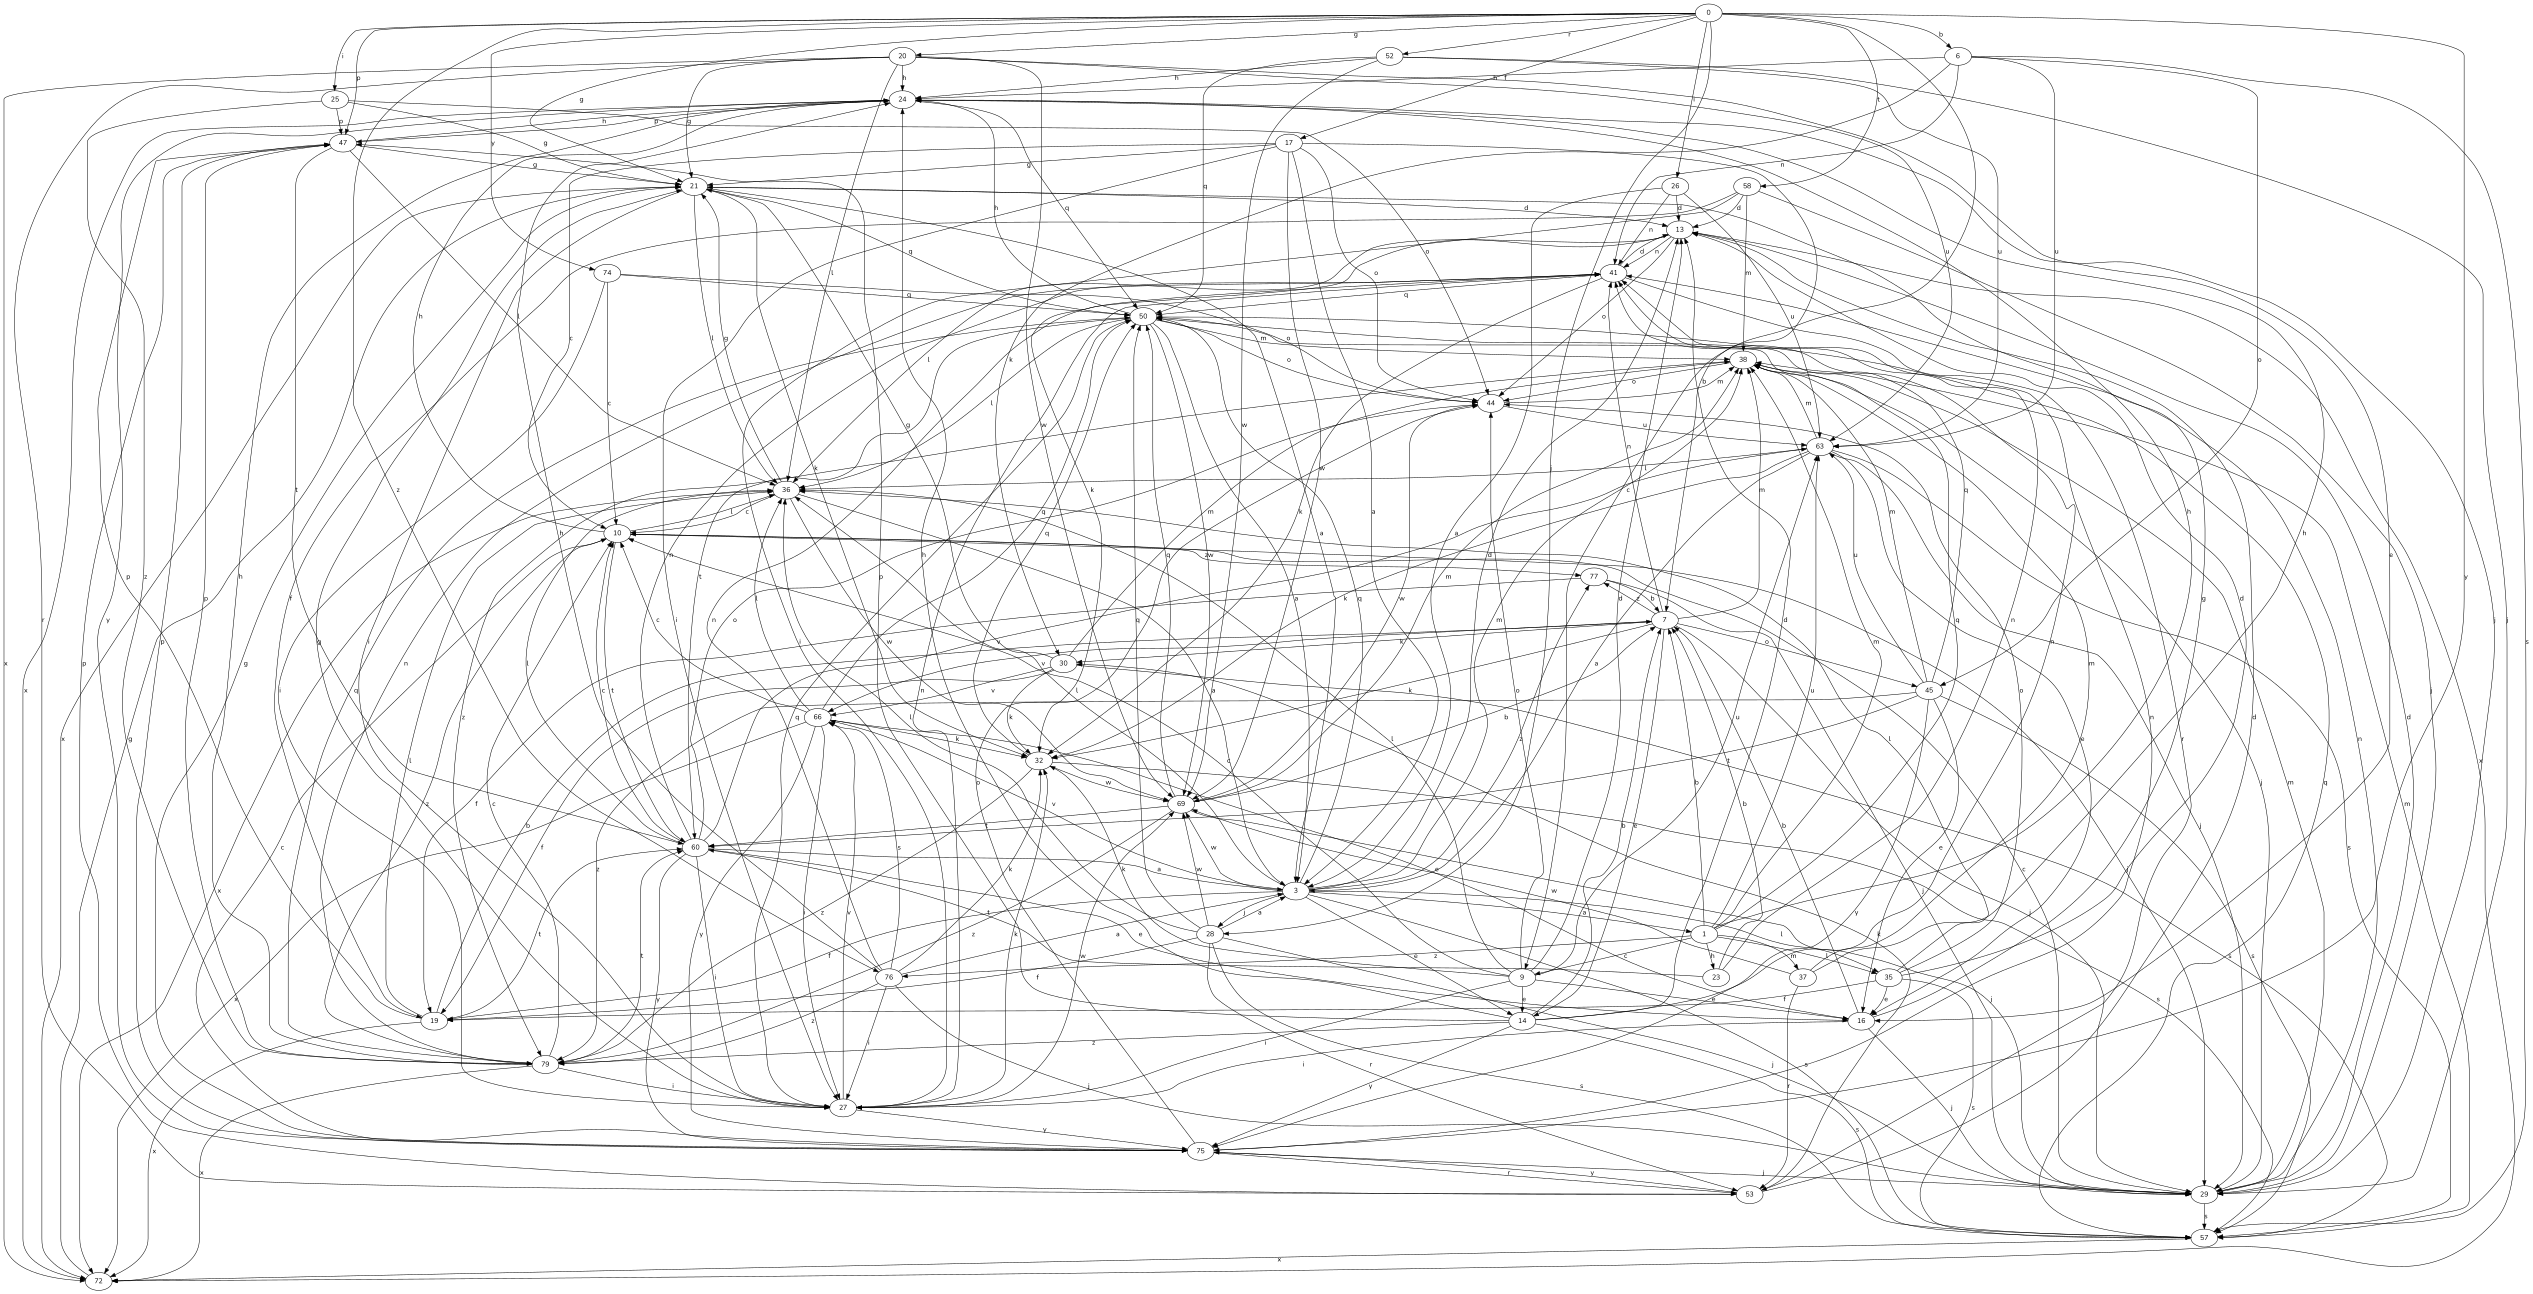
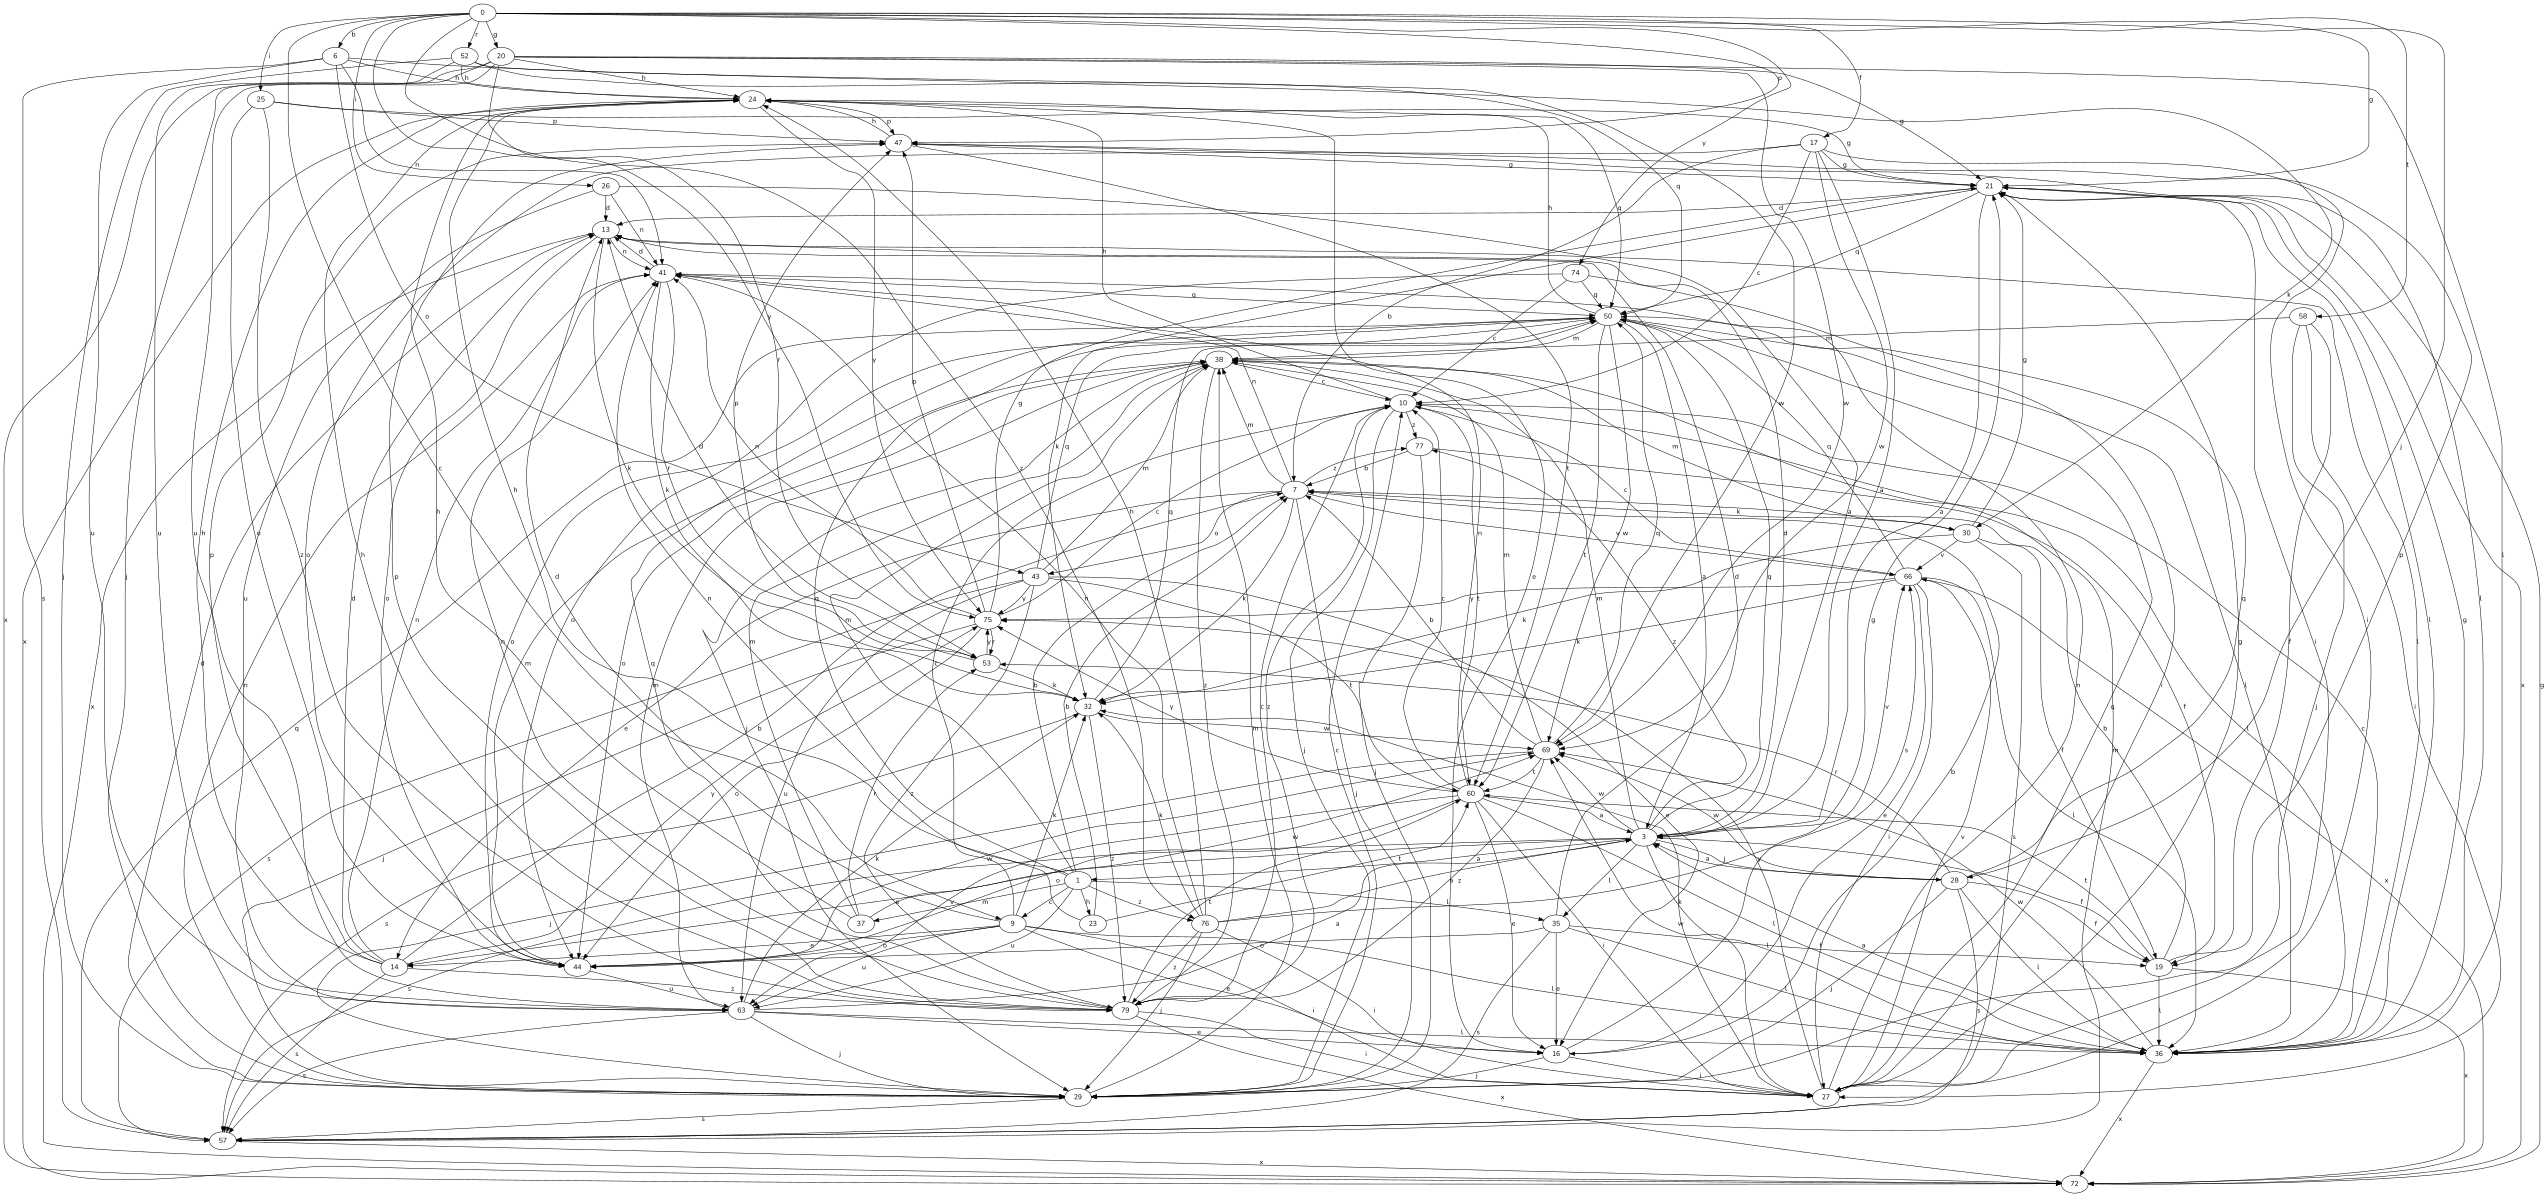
(1723, 217) -> none
none -> (1309, 381)
(1929, 691) -> (1036, 577)
(1653, 865) -> (1037, 681)
